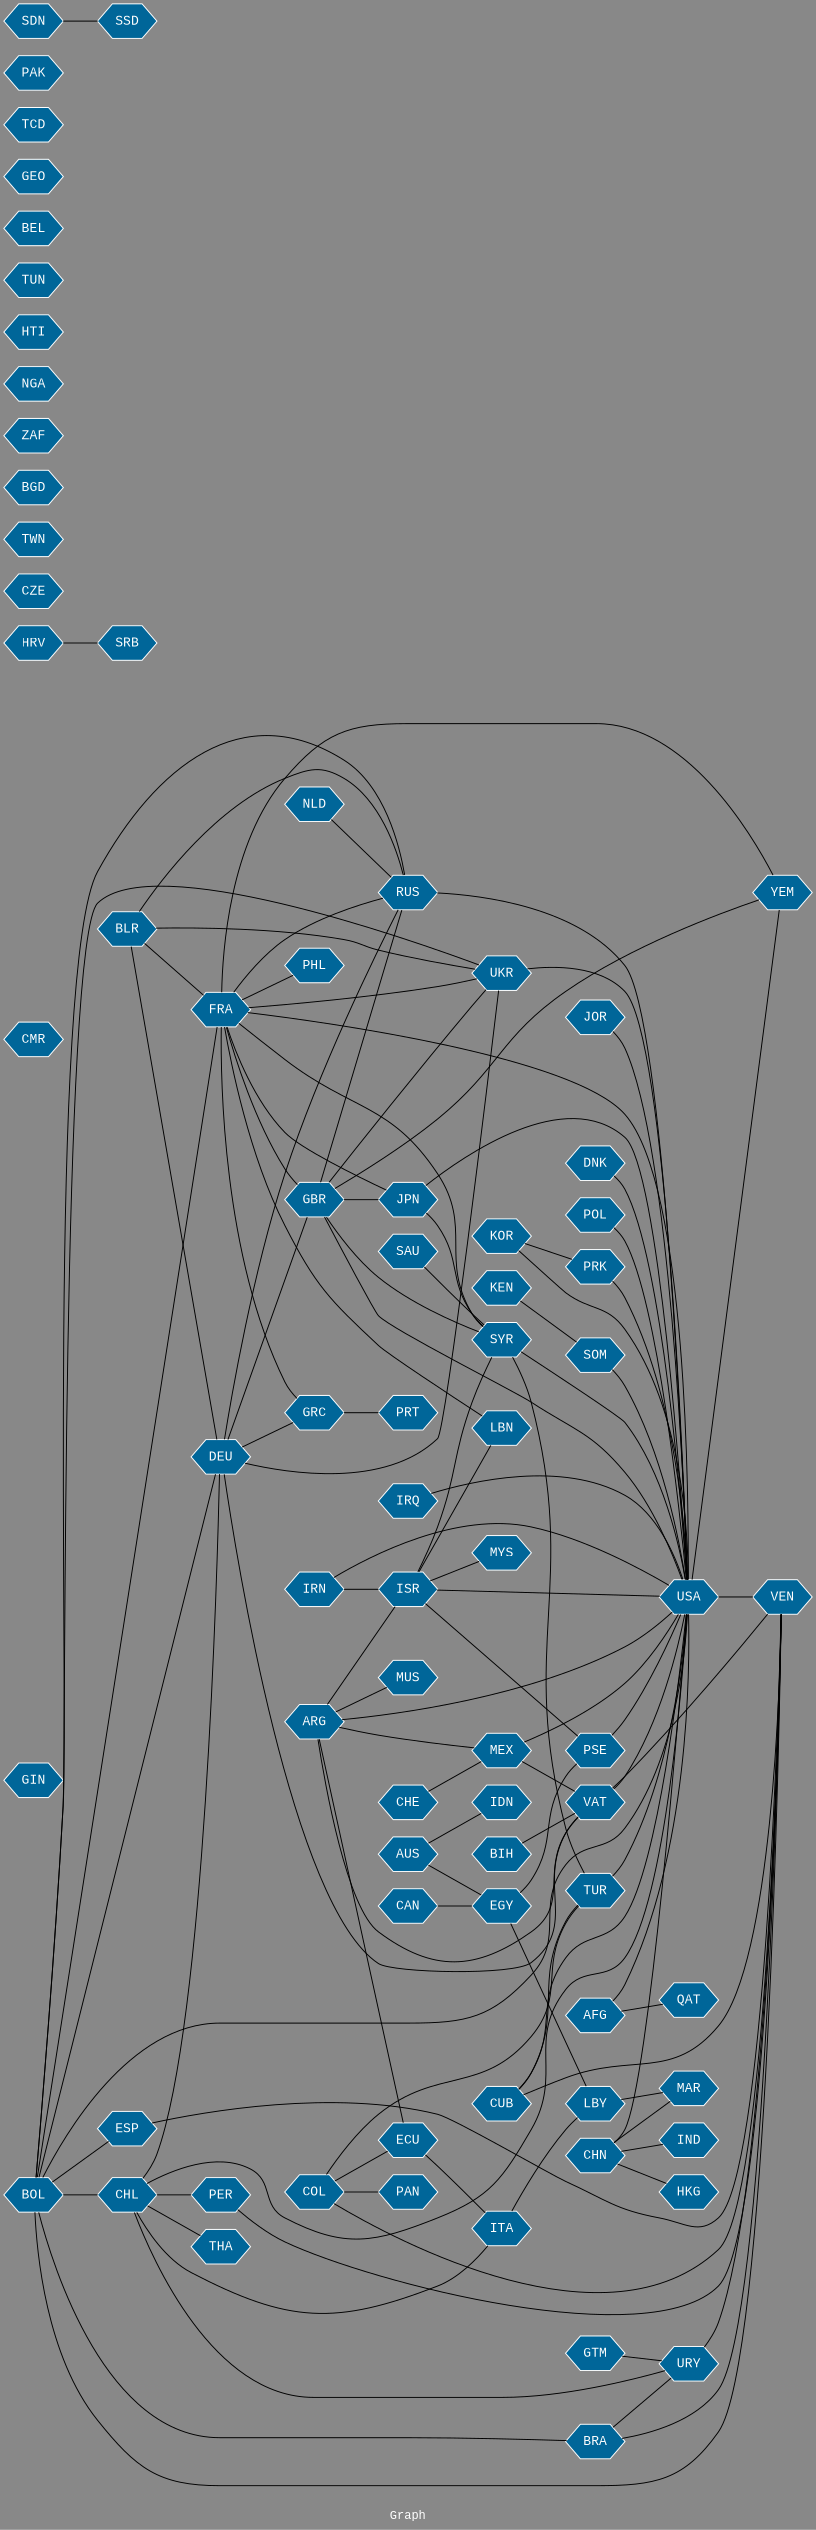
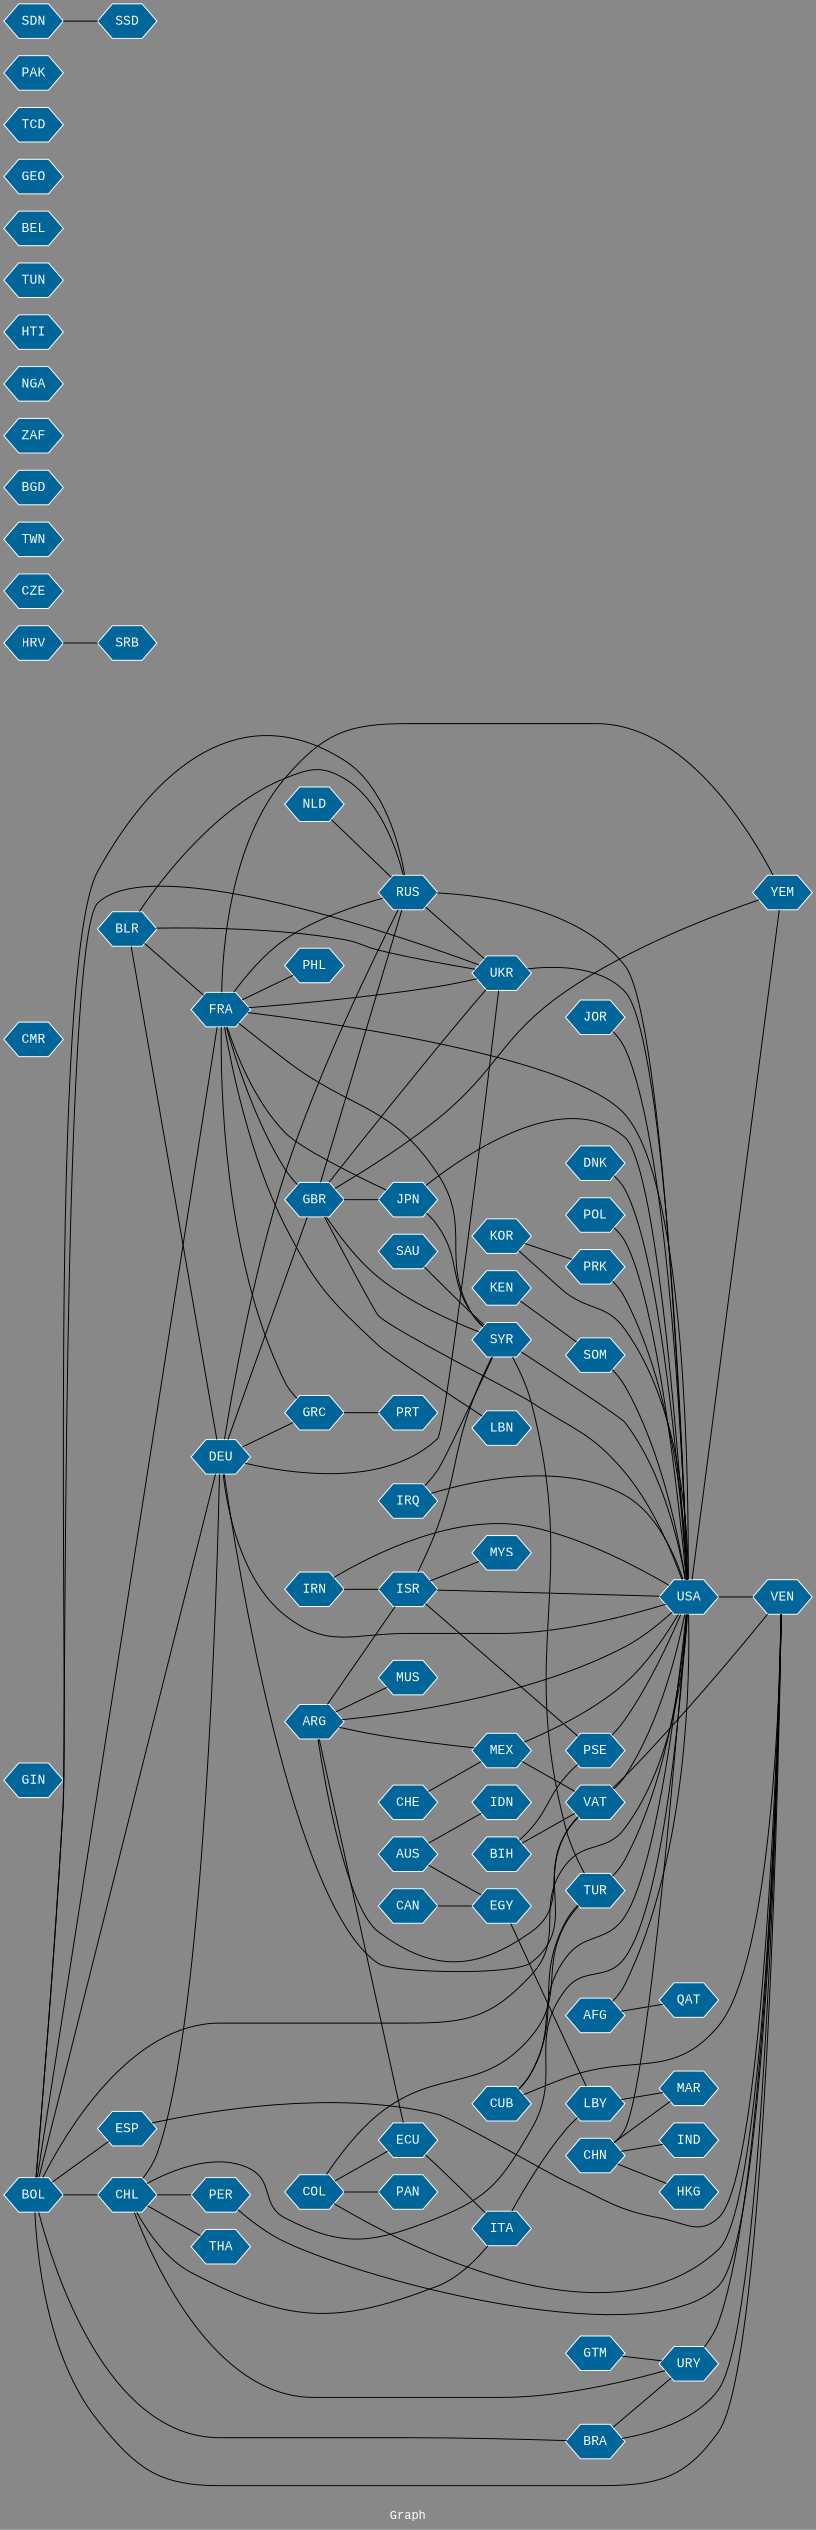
none -> (455, 933)
none -> (455, 1436)
(455, 1509) -> none
none -> (395, 1634)
(547, 1839) -> (548, 1802)
